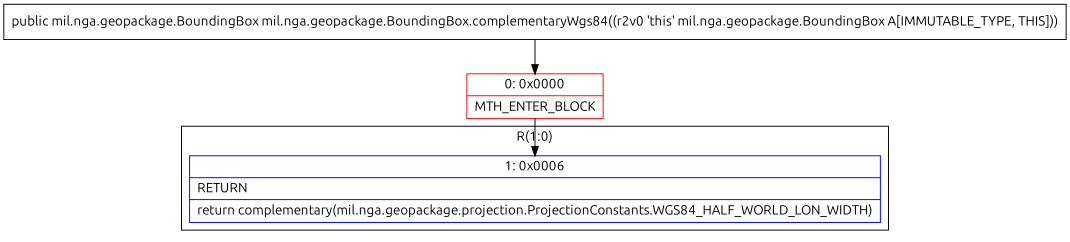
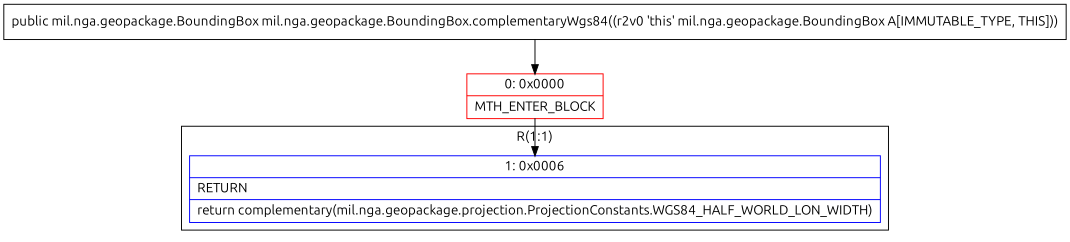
(535, 137) -> (535, 137)
